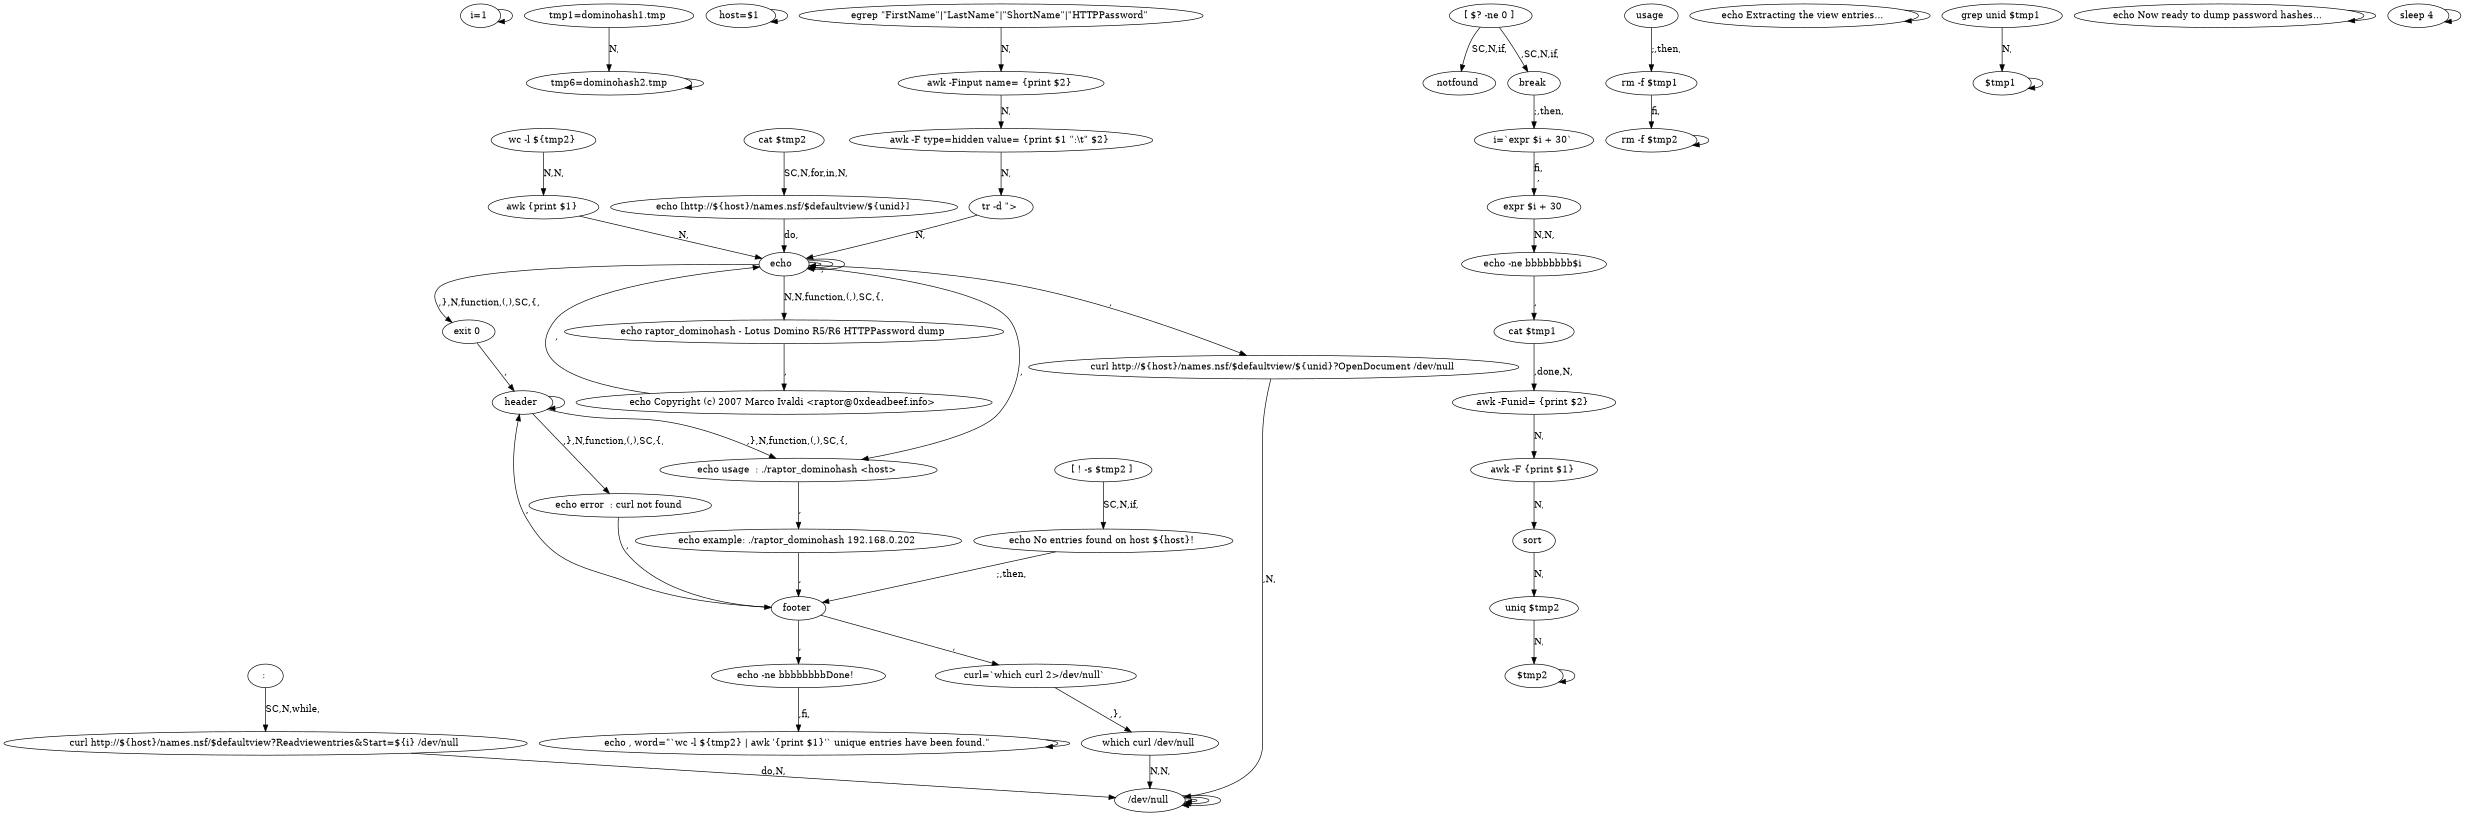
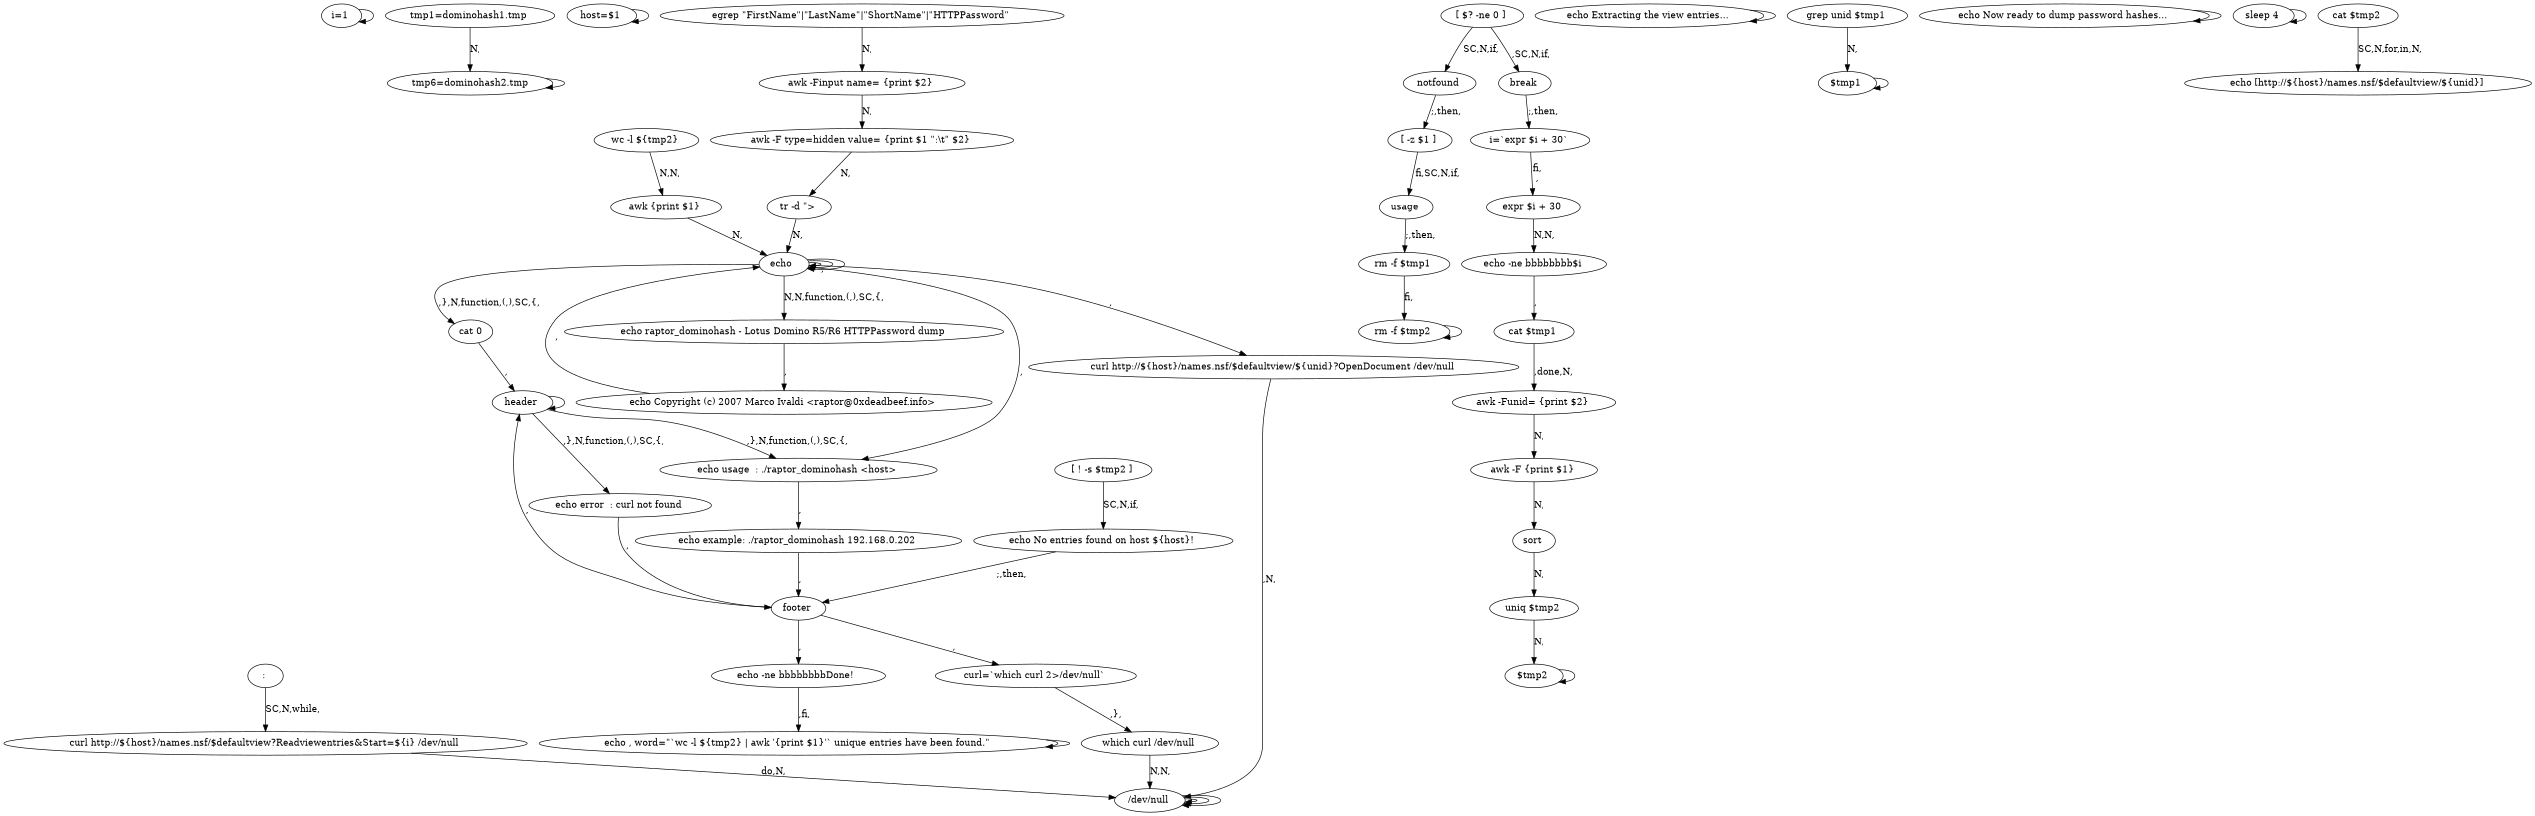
none -> (1420, 140)
(784, 232) -> none
(469, 332) -> (471, 332)
